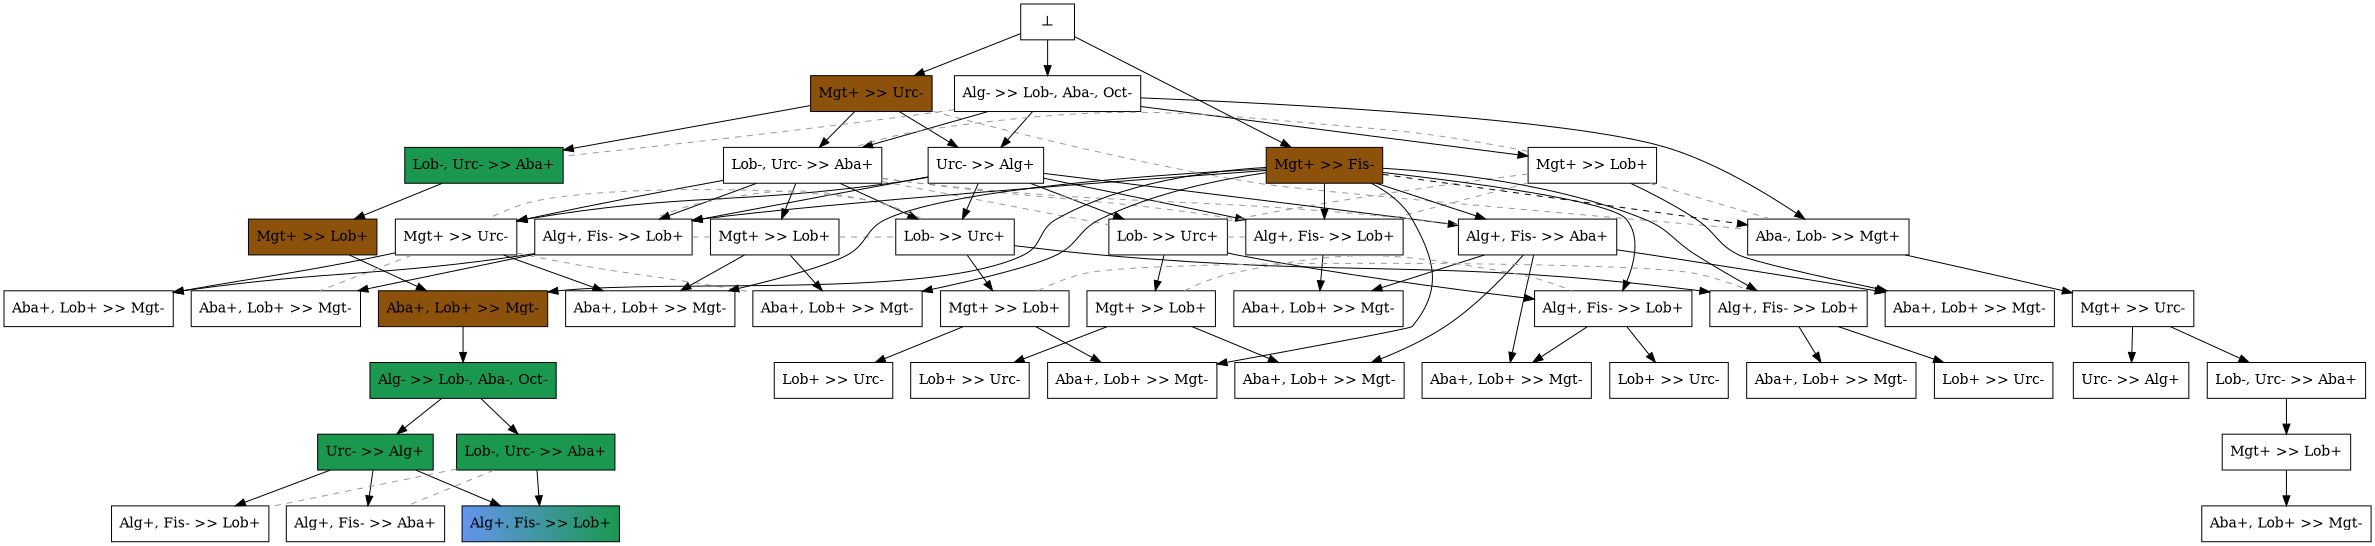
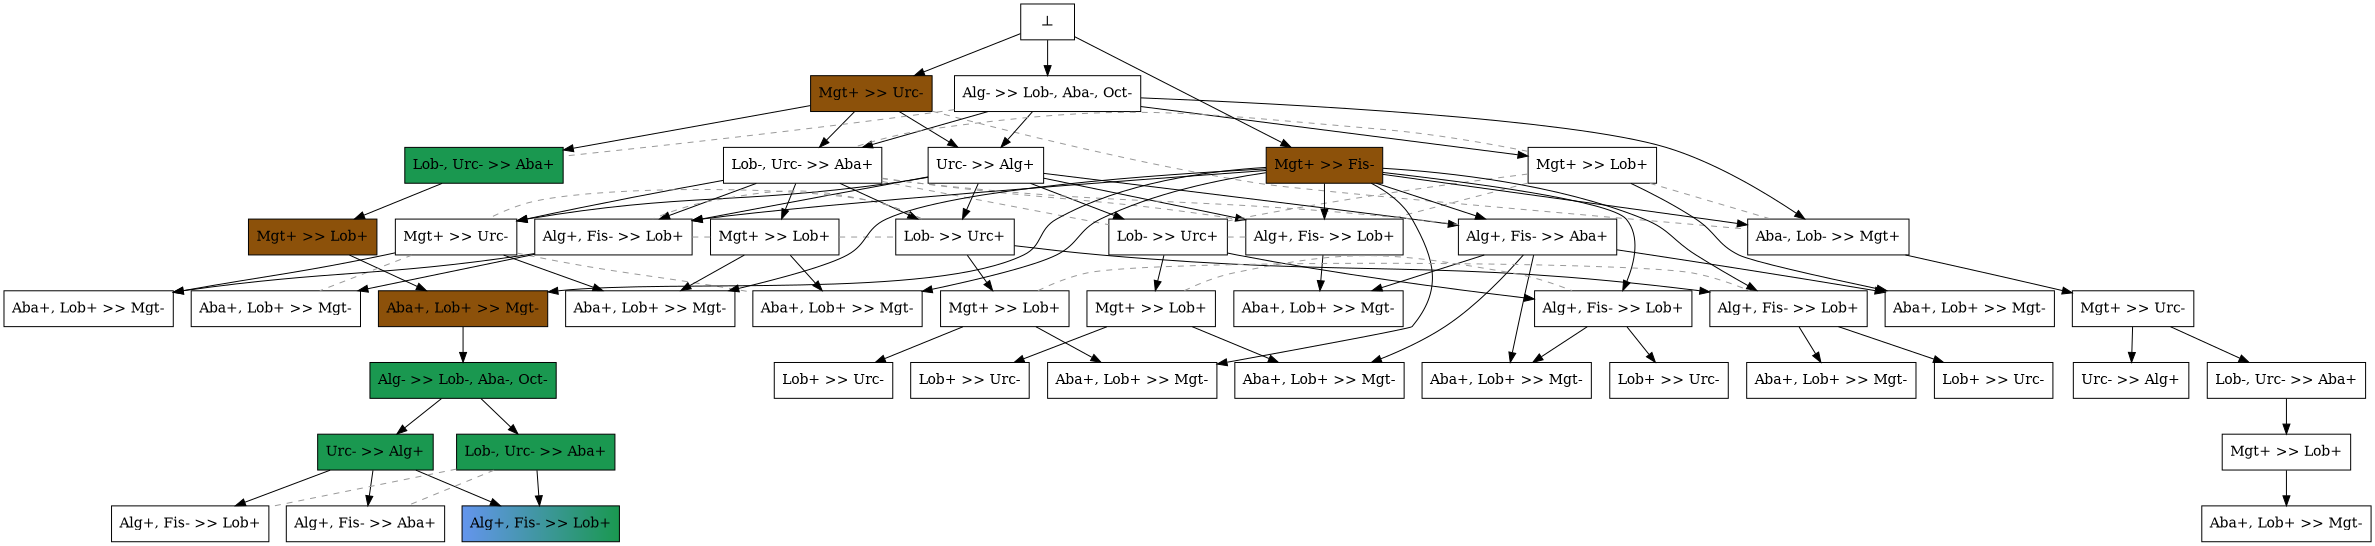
(1640, 210) -> (1640, 210)
